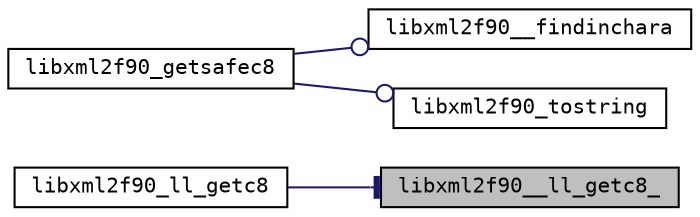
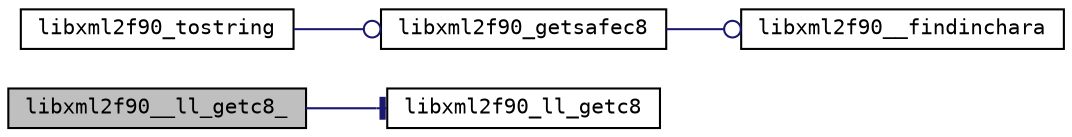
(335, 88) -> (329, 29)
(329, 187) -> (341, 108)
